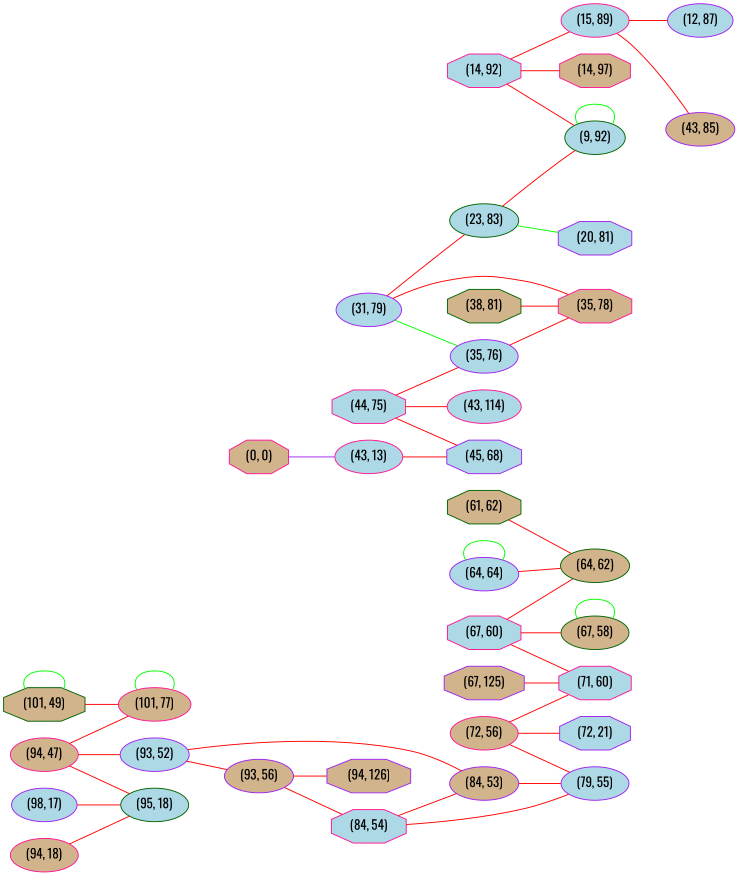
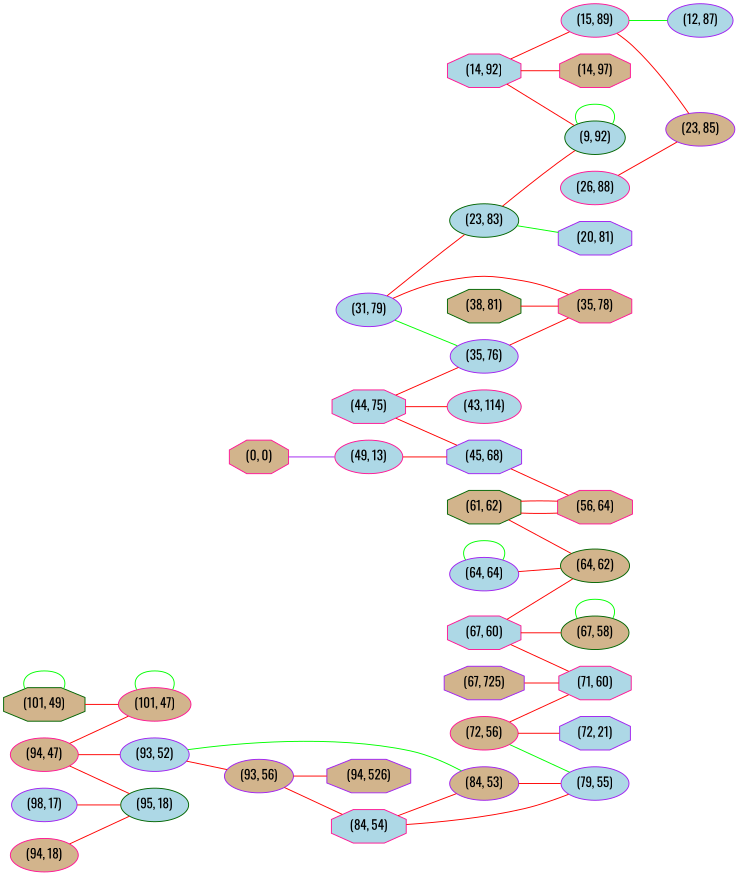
(648, 20) -> (648, 20)
(700, 129) -> (700, 129)
none -> (595, 188)
(369, 457) -> (369, 457)
none -> (595, 507)
(484, 683) -> (484, 683)
(155, 704) -> (155, 704)
(327, 742) -> (327, 742)
(540, 758) -> (540, 758)
(369, 776) -> (369, 776)
